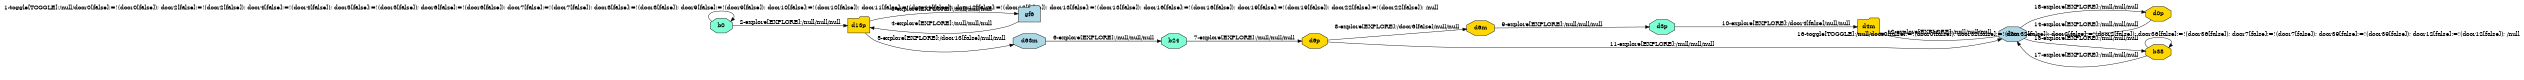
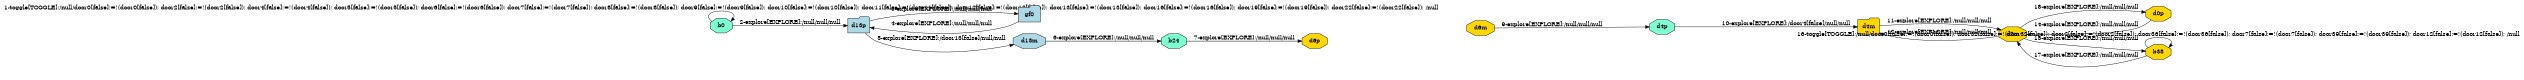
(1029, 15) -> (1029, 15)
(859, 26) -> (859, 26)
(1662, 27) -> (1662, 27)
(2013, 34) -> (2013, 34)
(1395, 35) -> none
(1029, 41) -> (1029, 41)
(1663, 48) -> (1939, 24)
